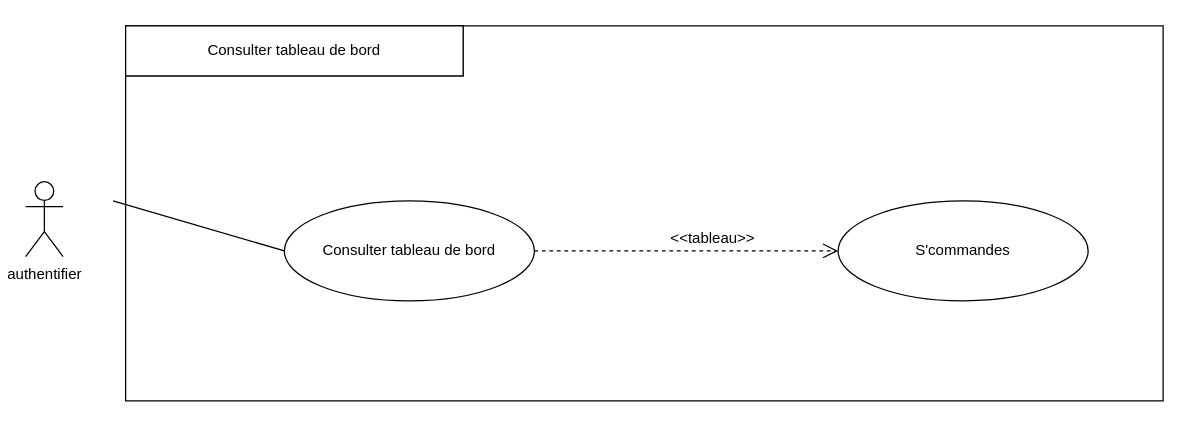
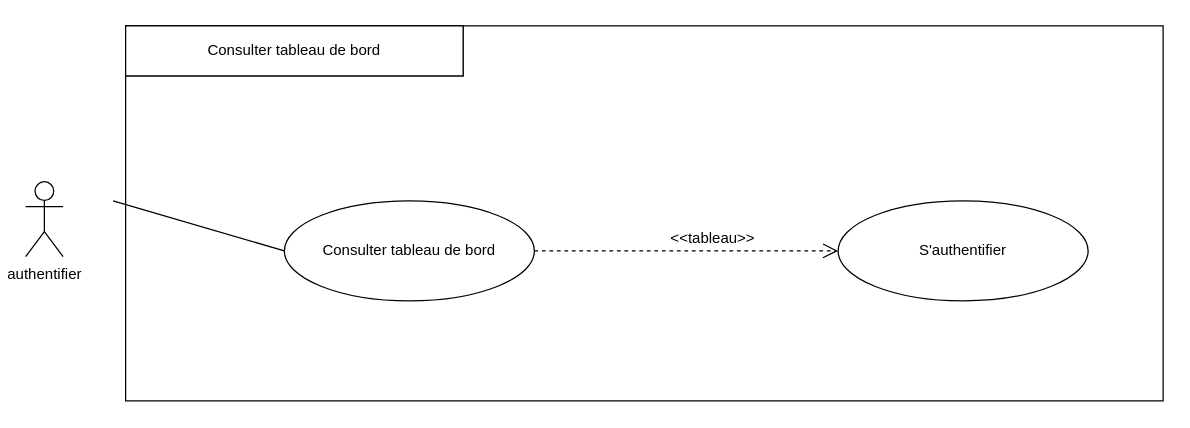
(963, 251) -> (963, 251)
